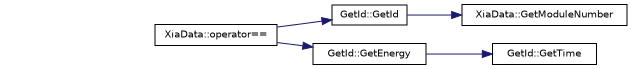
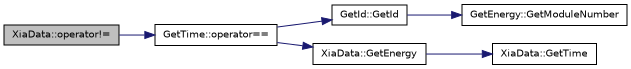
(544, 15) -> (544, 15)
none -> (62, 35)
(216, 35) -> (216, 35)
(370, 54) -> (370, 54)
(544, 54) -> (544, 54)
